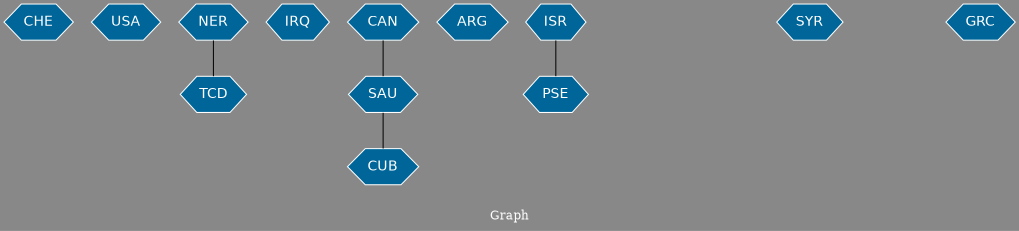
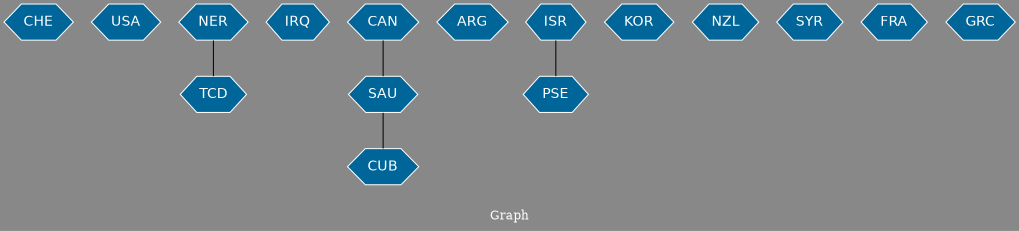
none -> (639, 22)
none -> (726, 22)
none -> (894, 22)
